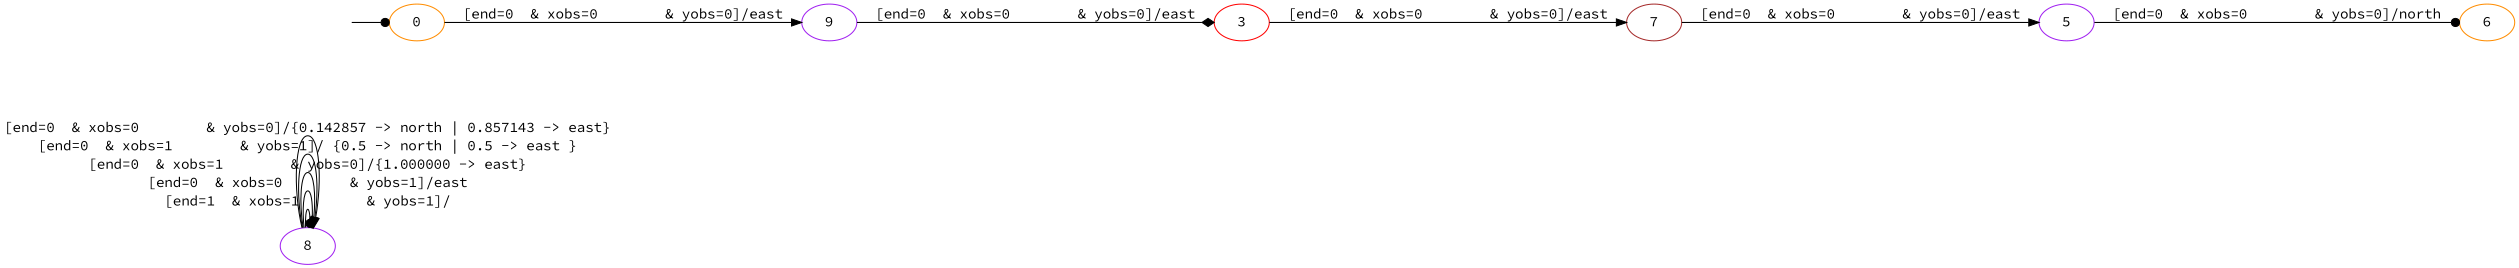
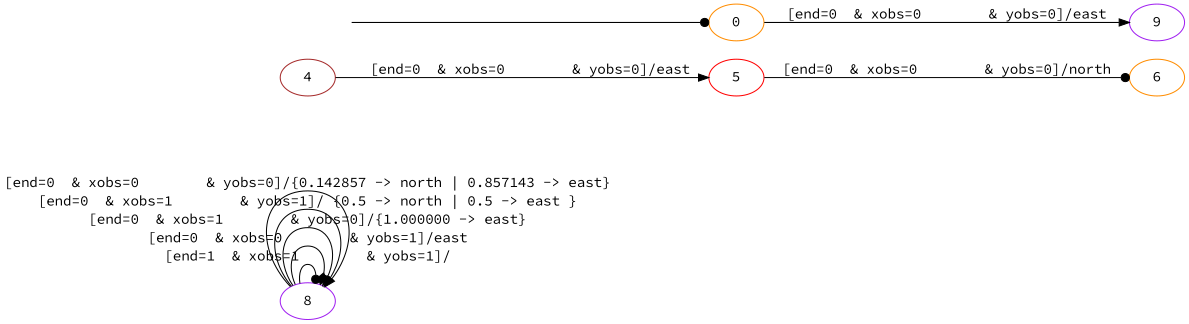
(1242, 22) -> none
(1654, 22) -> (308, 78)
(2067, 22) -> (736, 78)
